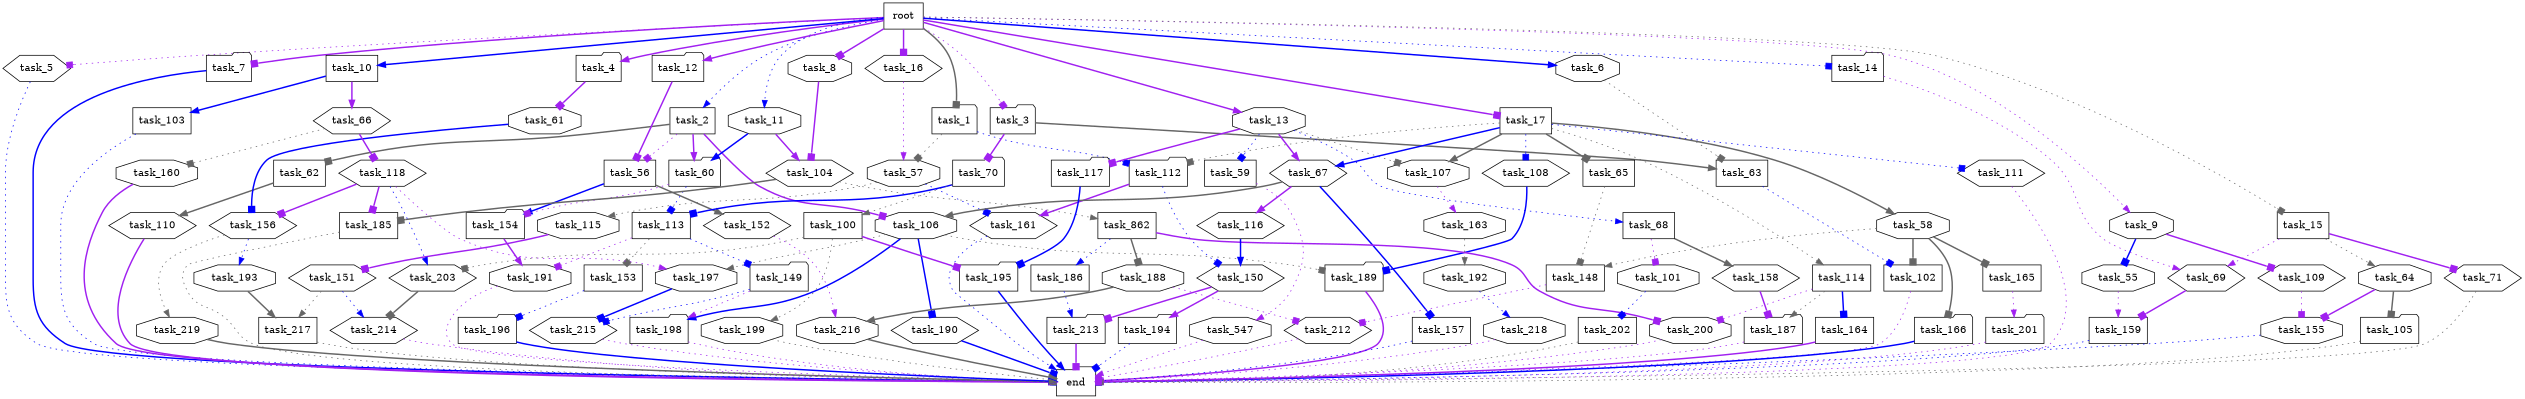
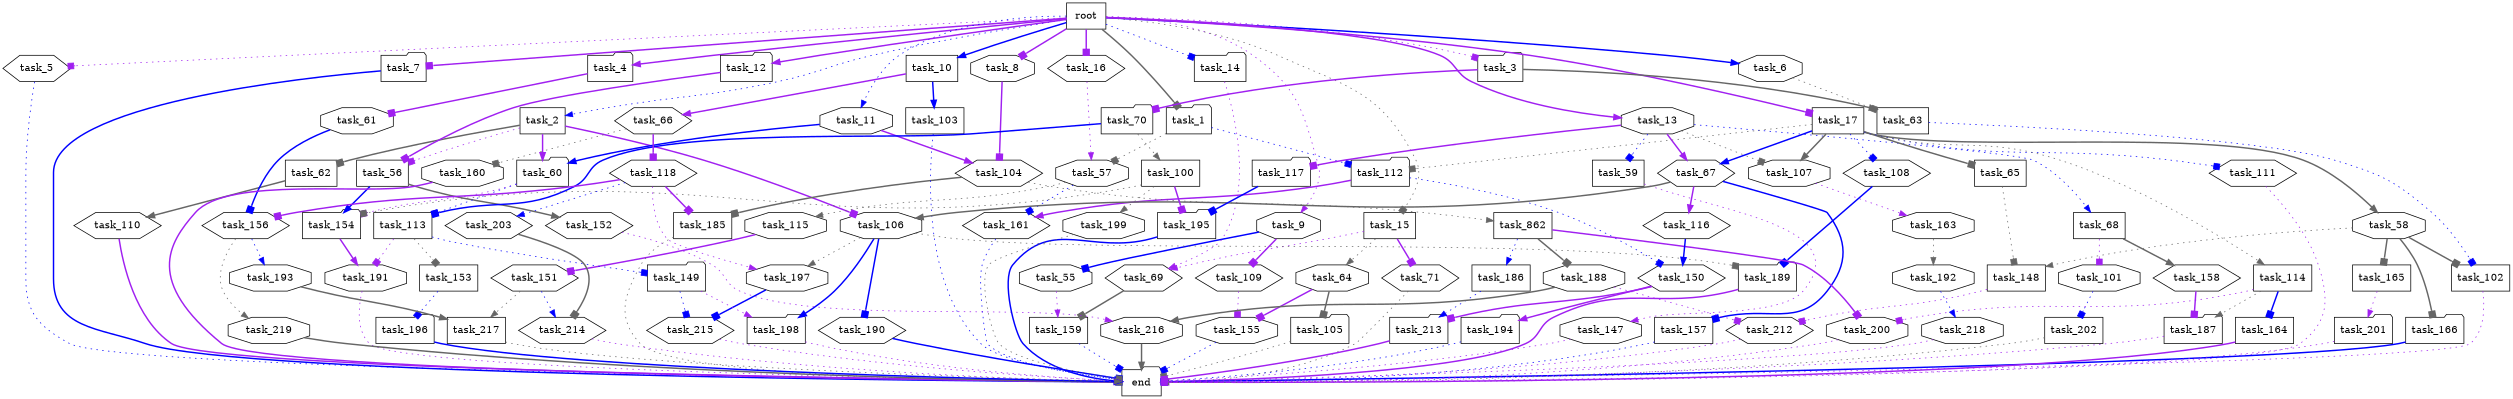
(645, 254) -> (755, 200)
(2166, 302) -> (1105, 302)
(1230, 330) -> (1601, 330)
